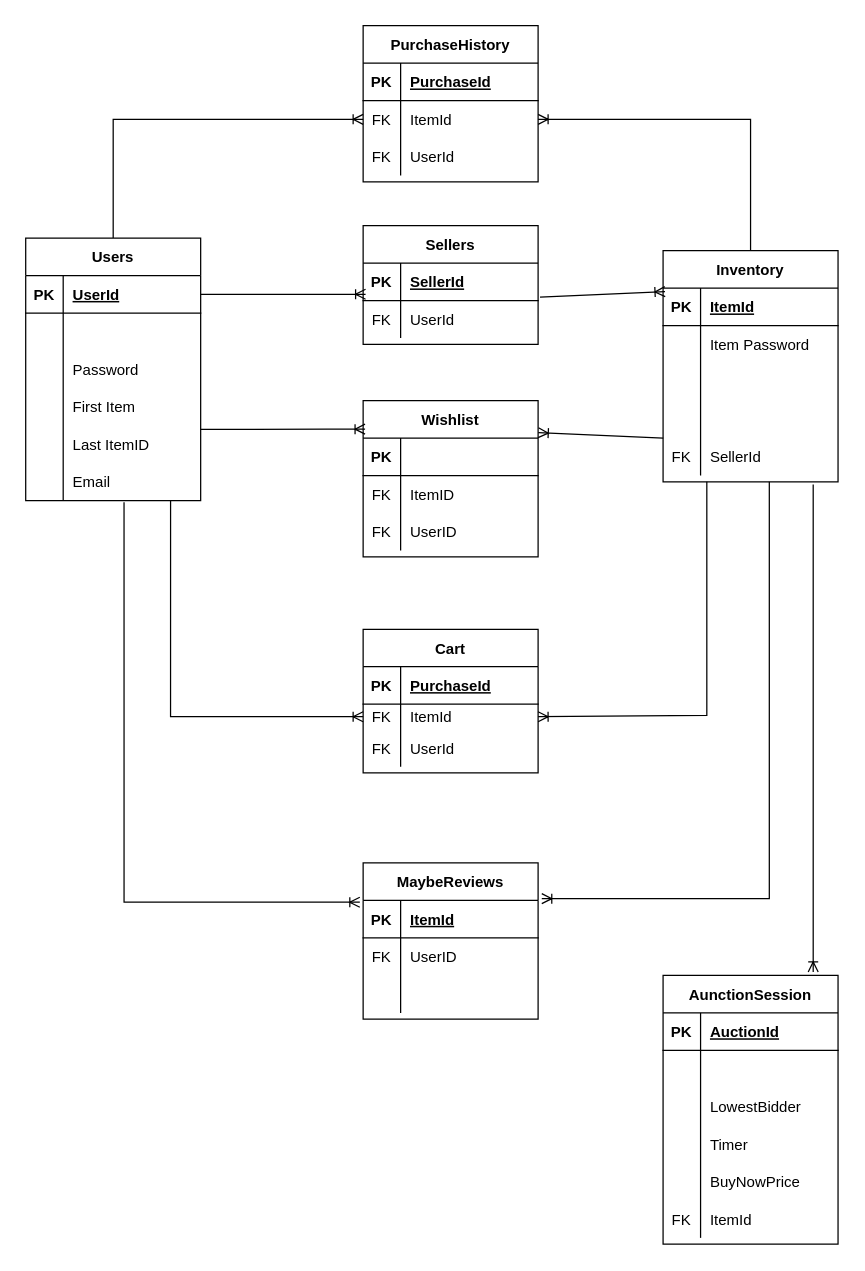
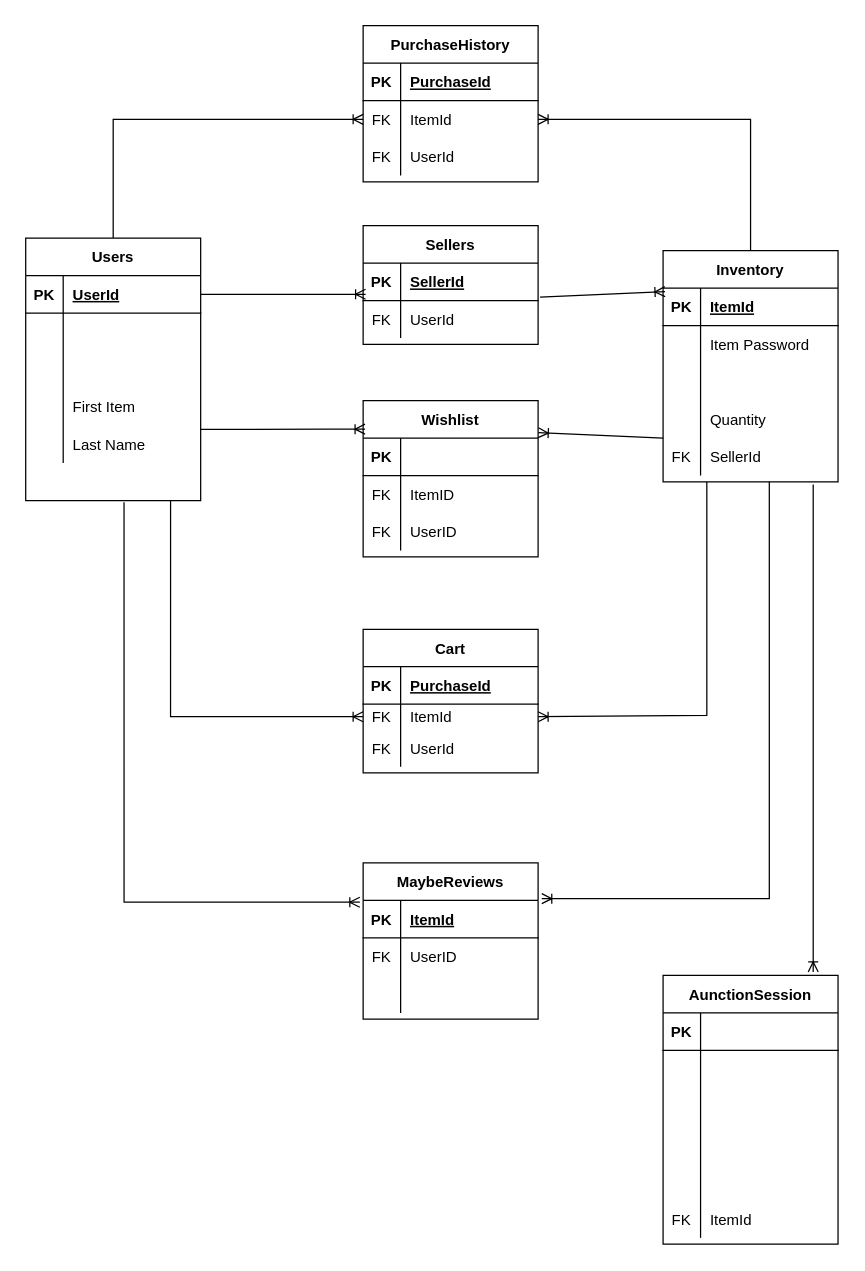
(132, 369) -> none
none -> (769, 419)
(117, 445) -> (108, 445)
(132, 482) -> none
(769, 1032) -> none
(769, 1107) -> none
(769, 1144) -> none
(769, 1182) -> none
